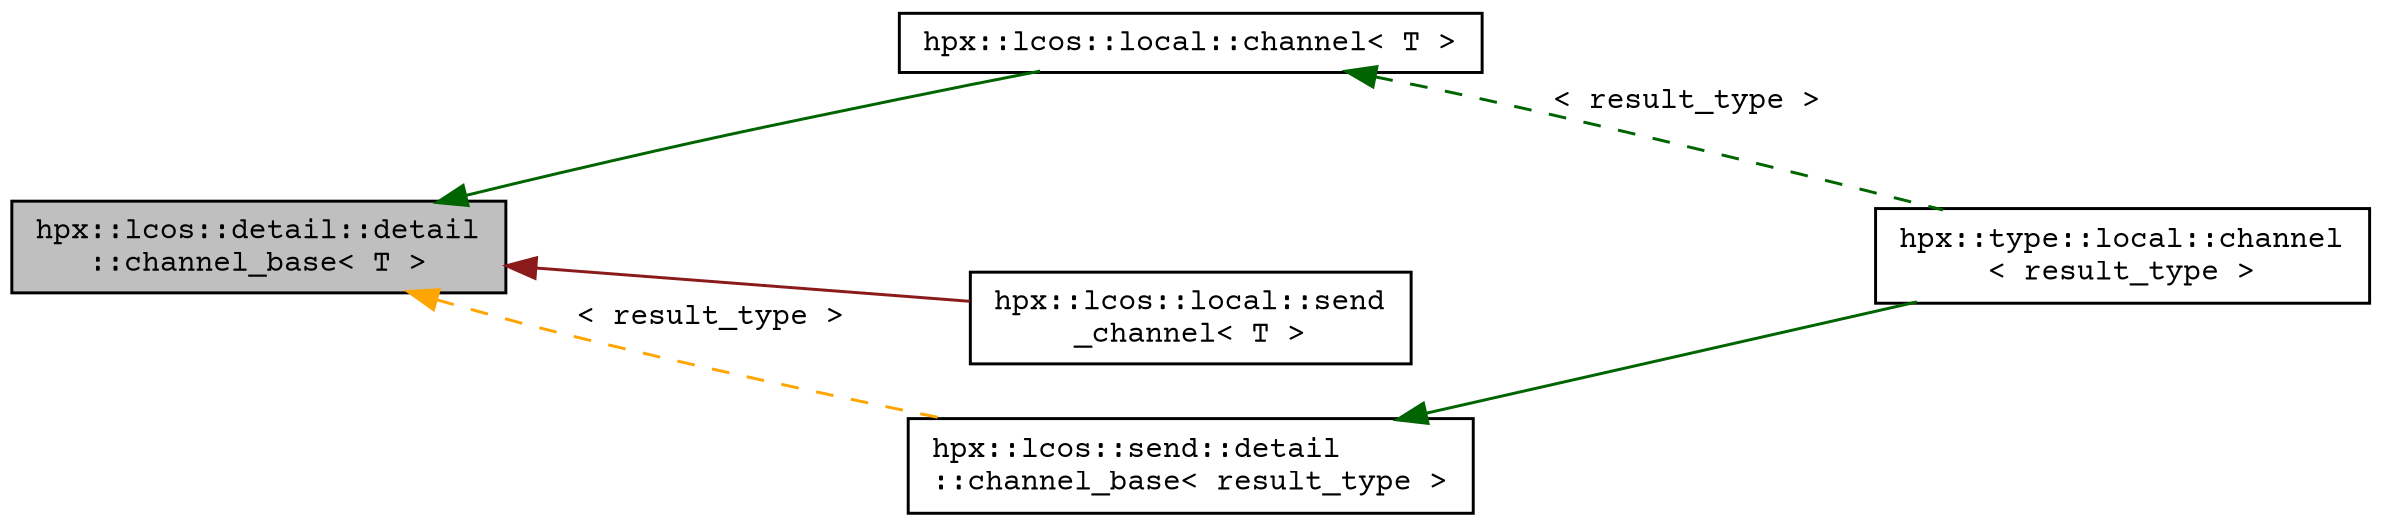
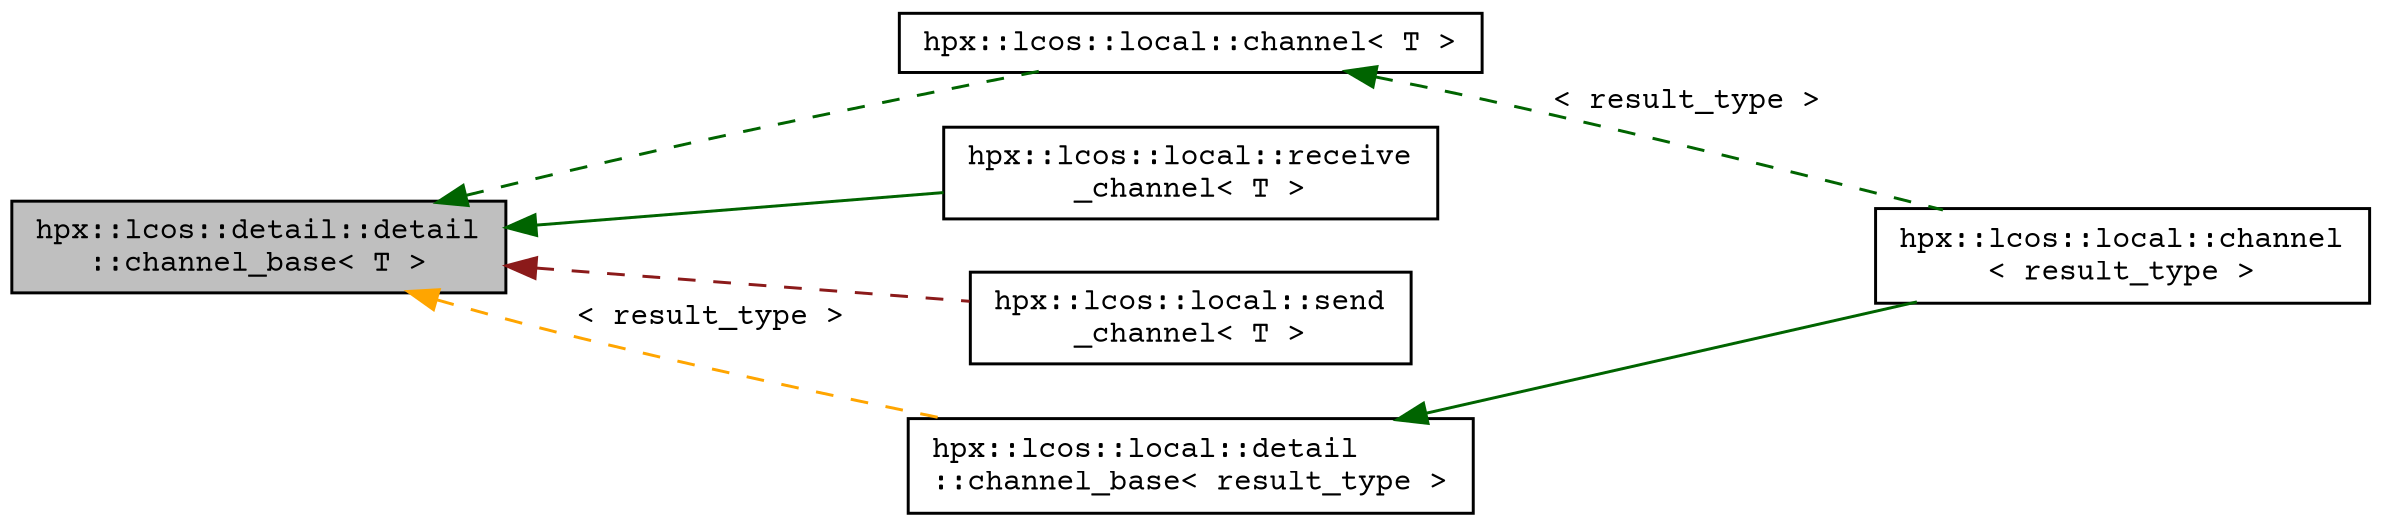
(753, 130) -> (753, 130)
none -> (1191, 173)
(2123, 256) -> (2123, 256)
(753, 285) -> (753, 285)
(1191, 466) -> (1191, 466)
